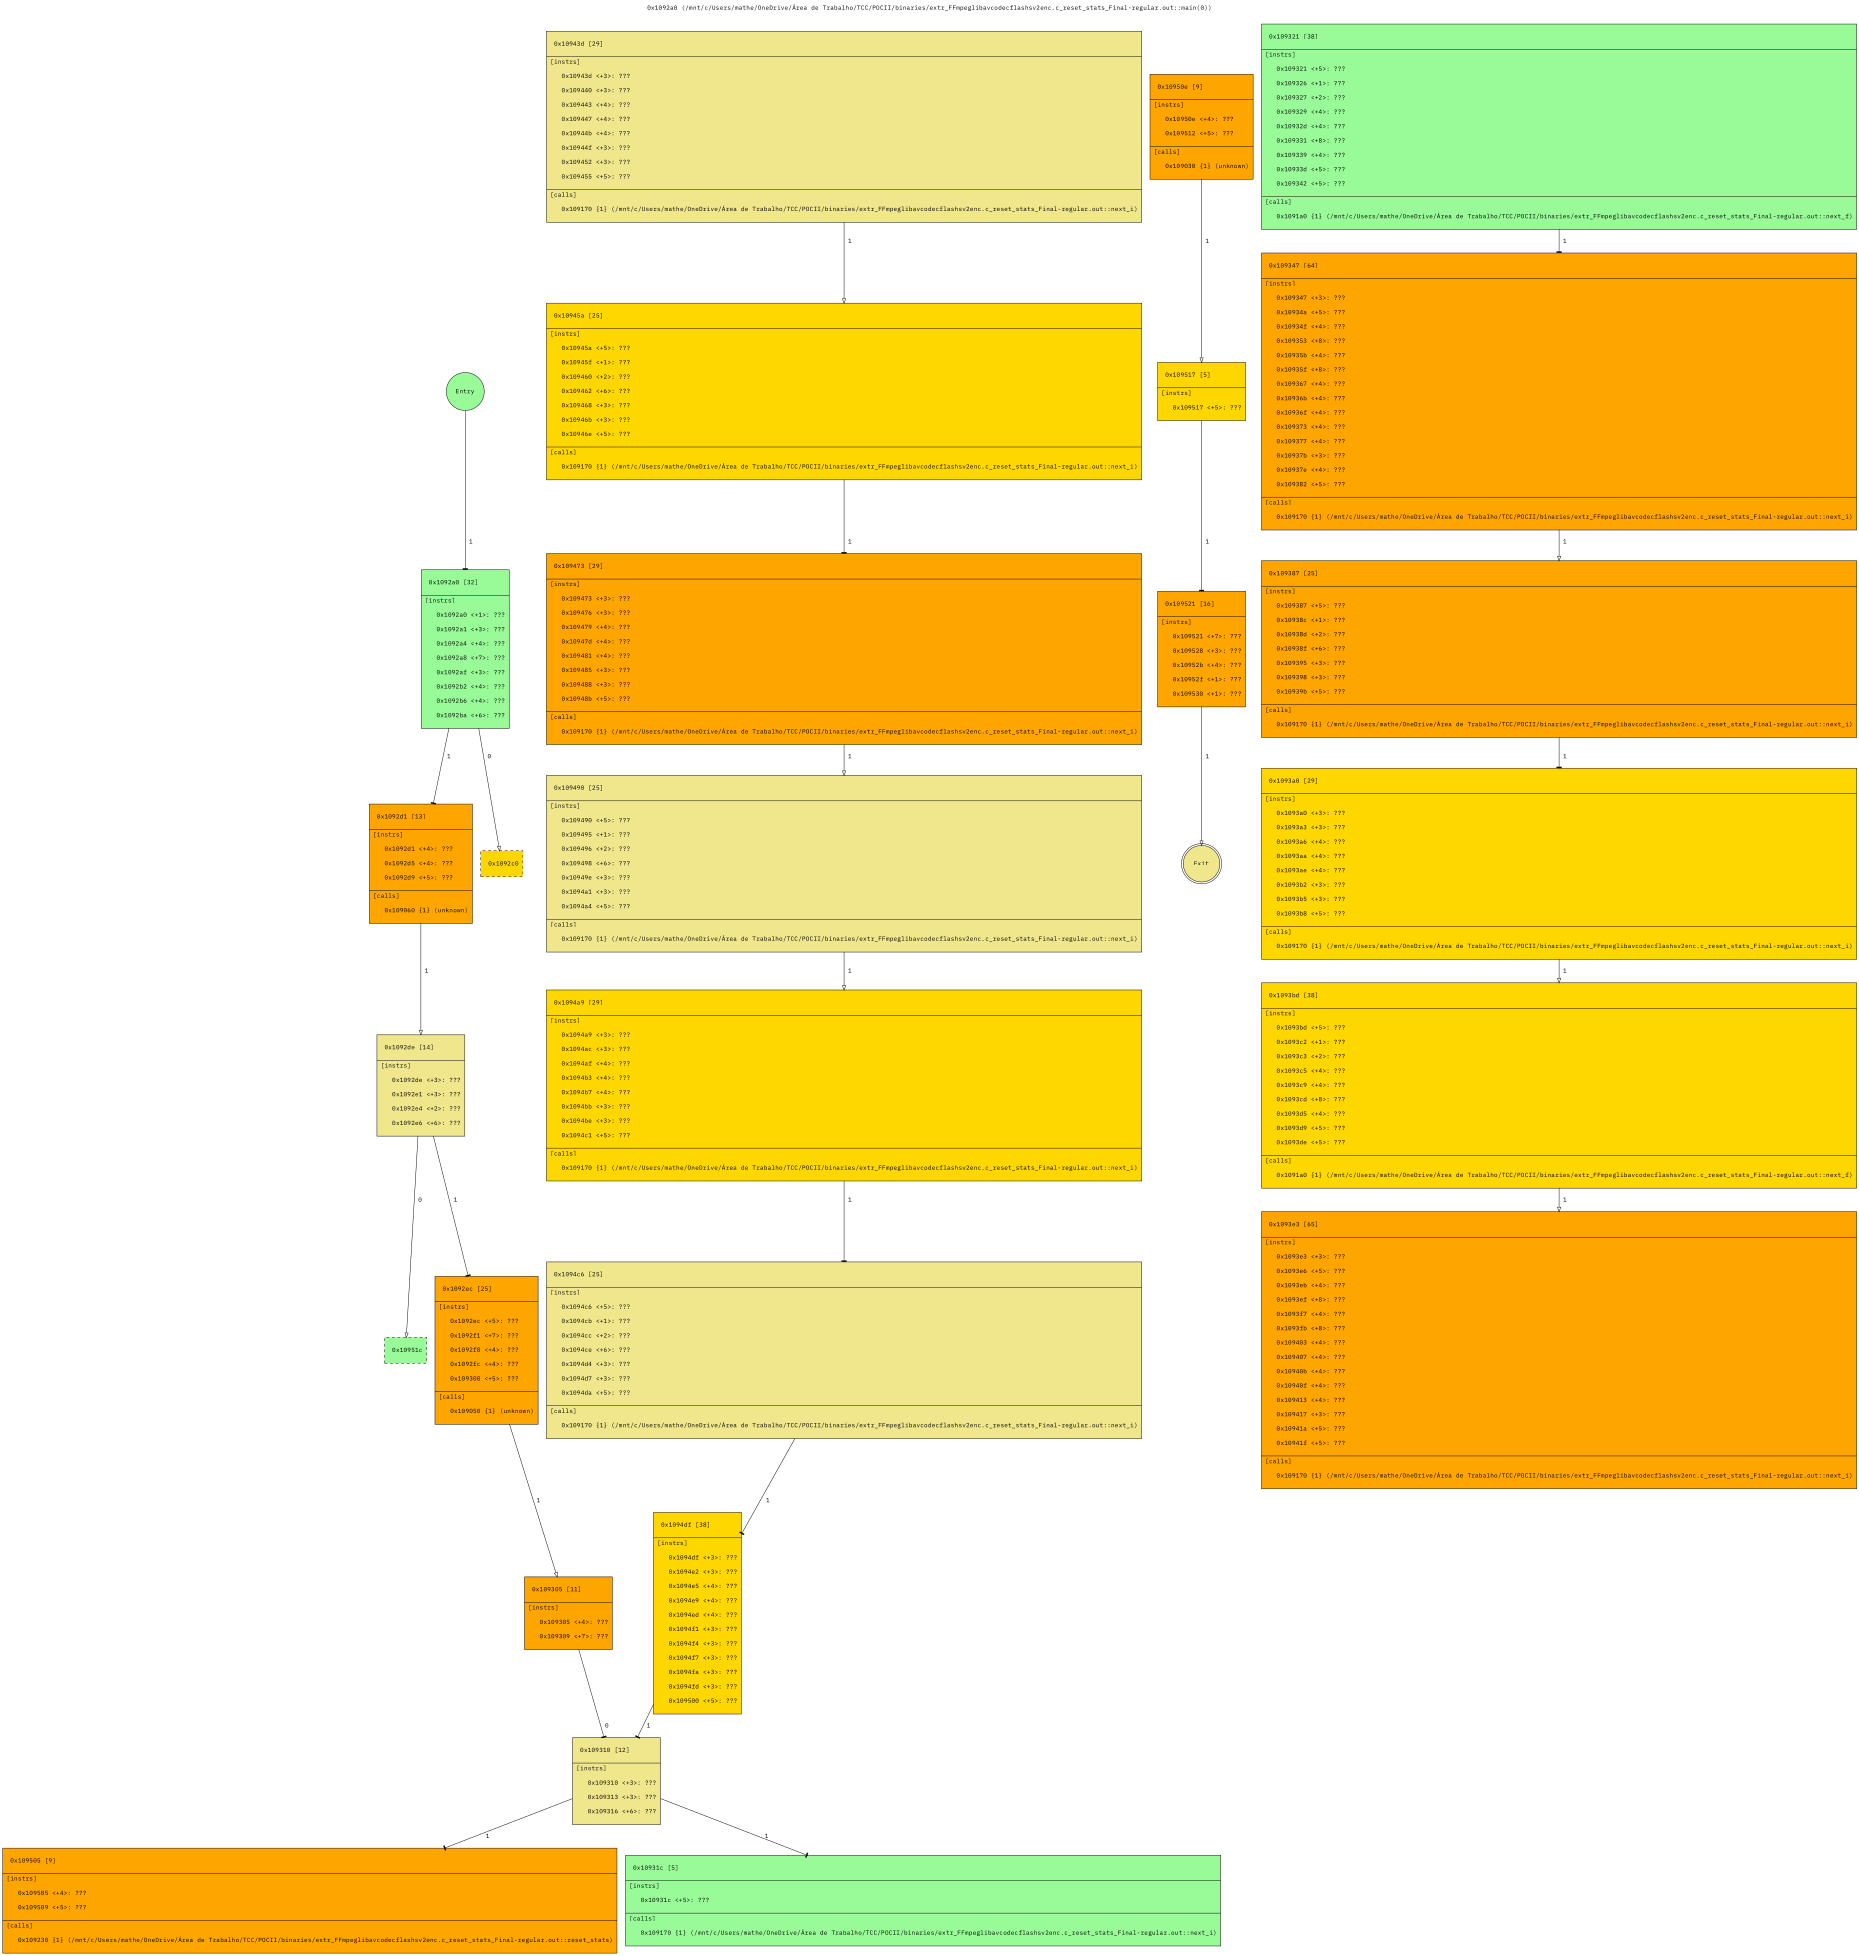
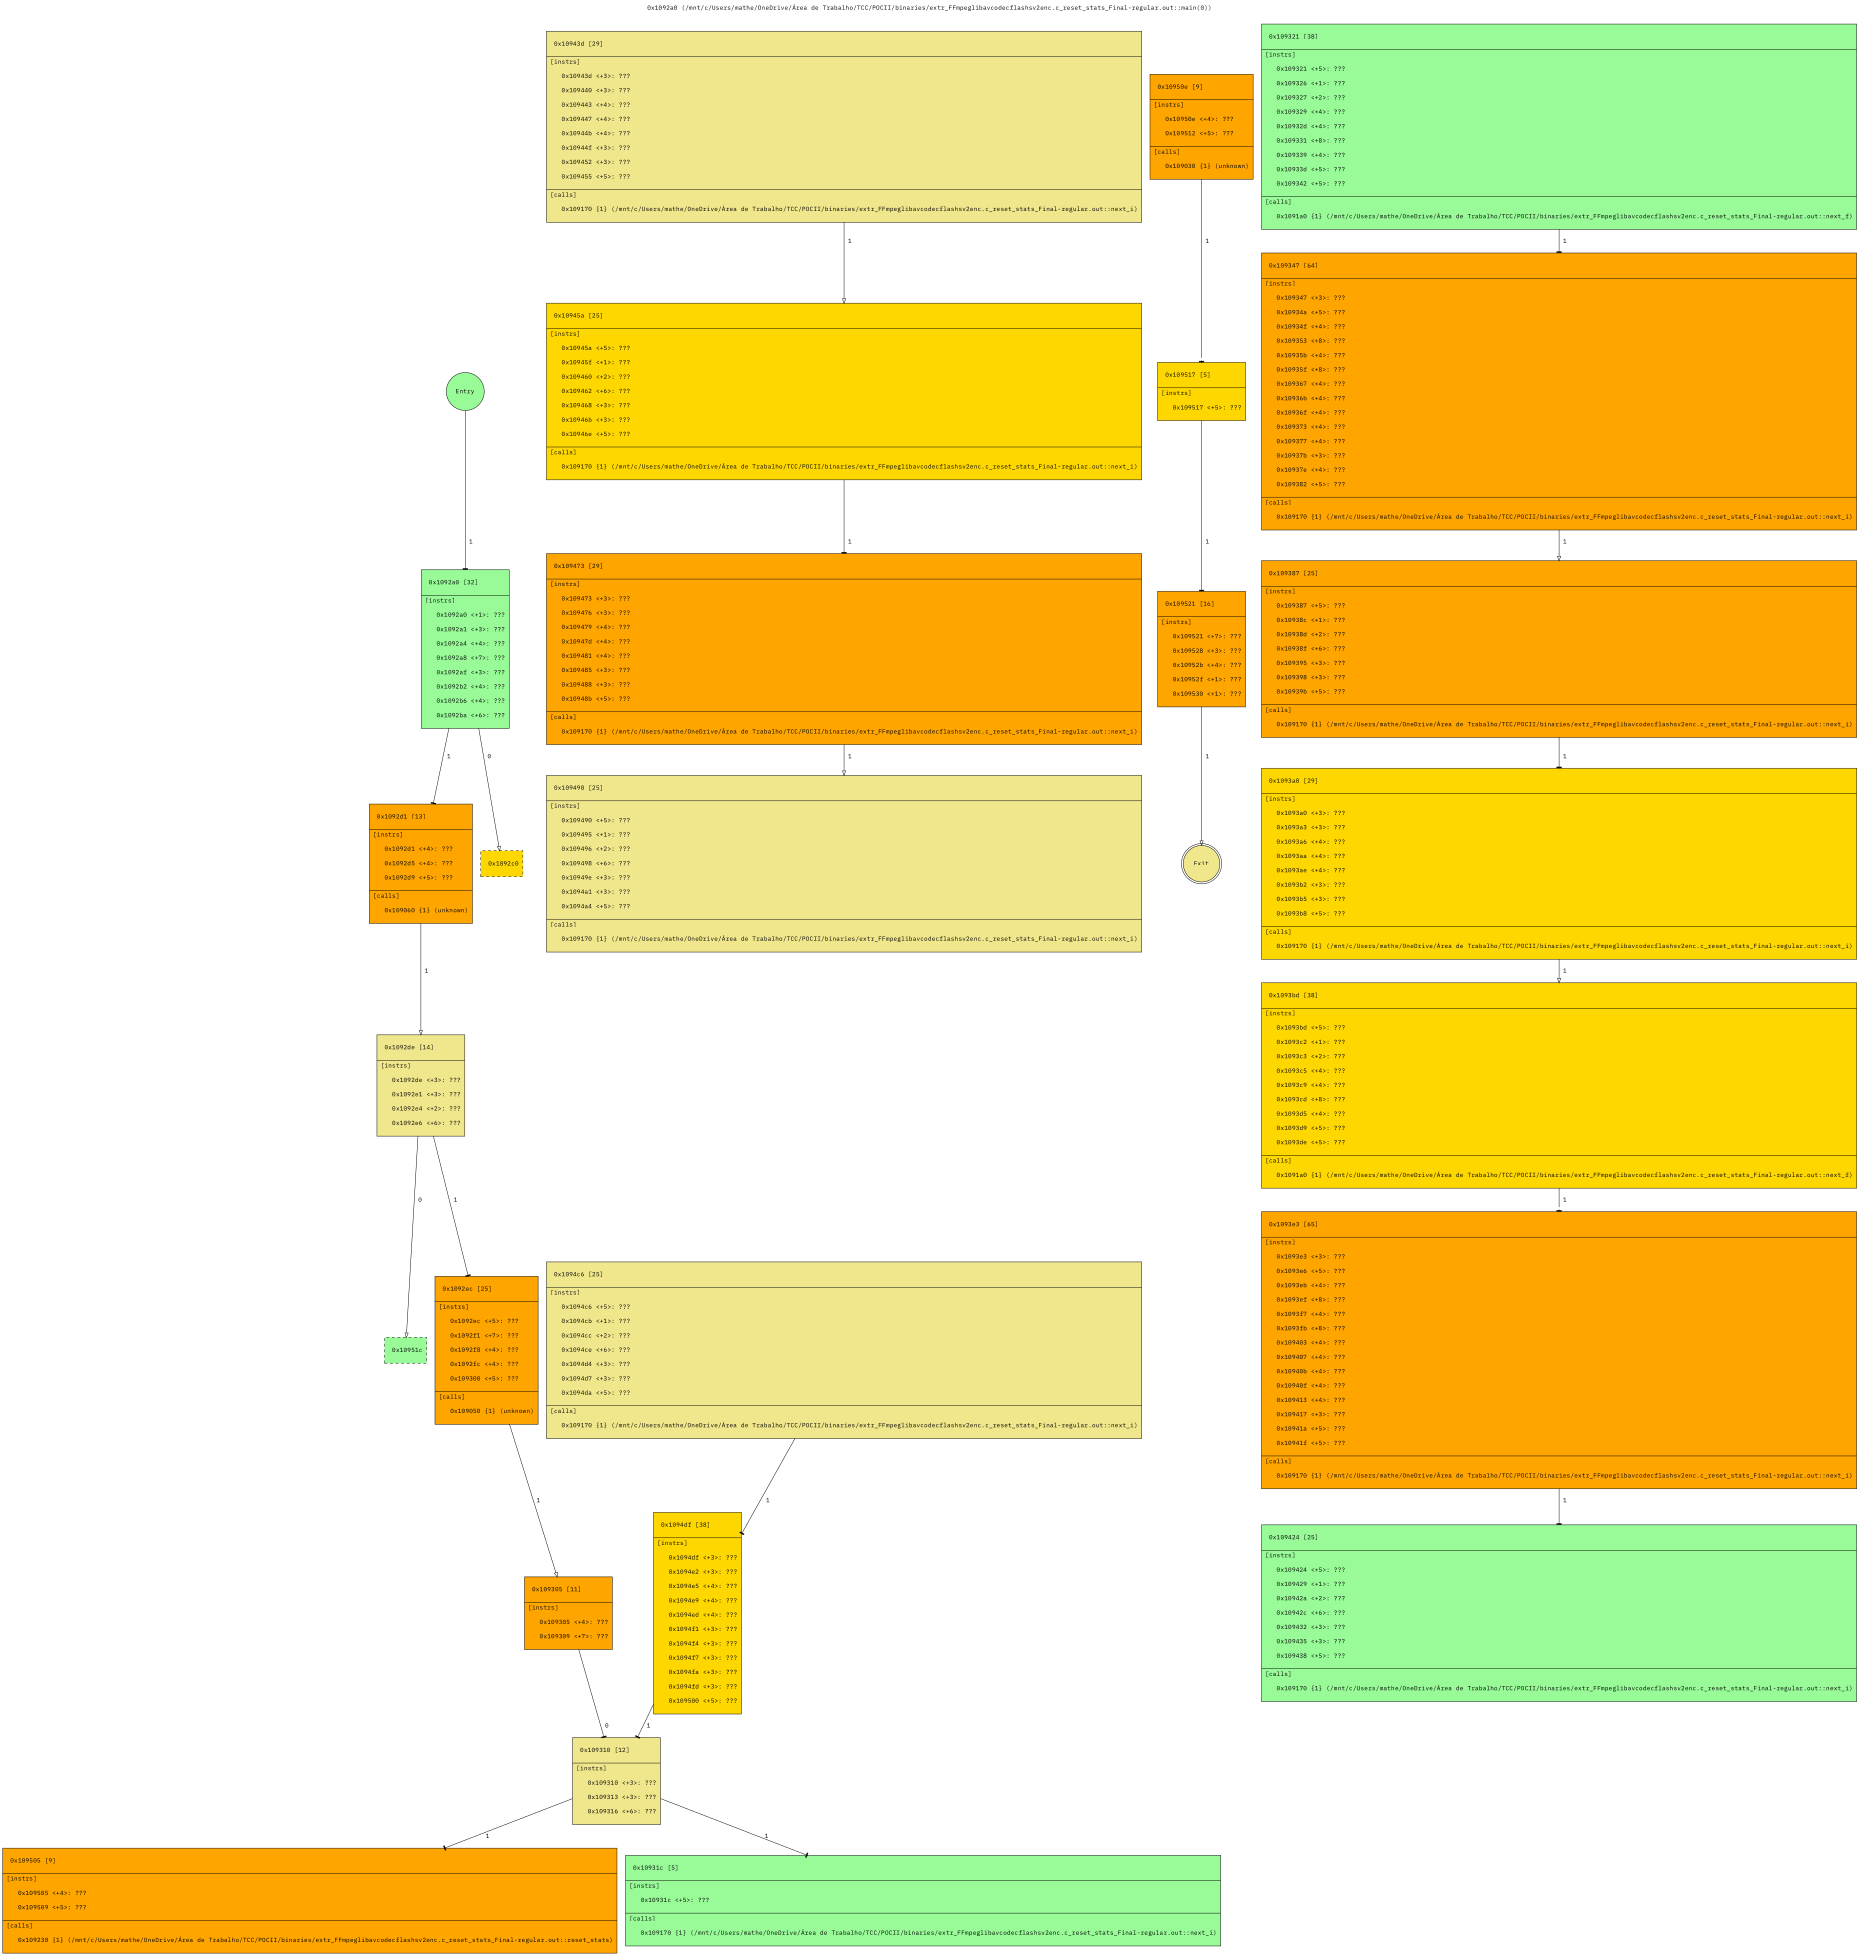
(1202, 268) -> (1202, 268)
(844, 1085) -> none
(1559, 1198) -> (1559, 1198)
none -> (1559, 1613)
